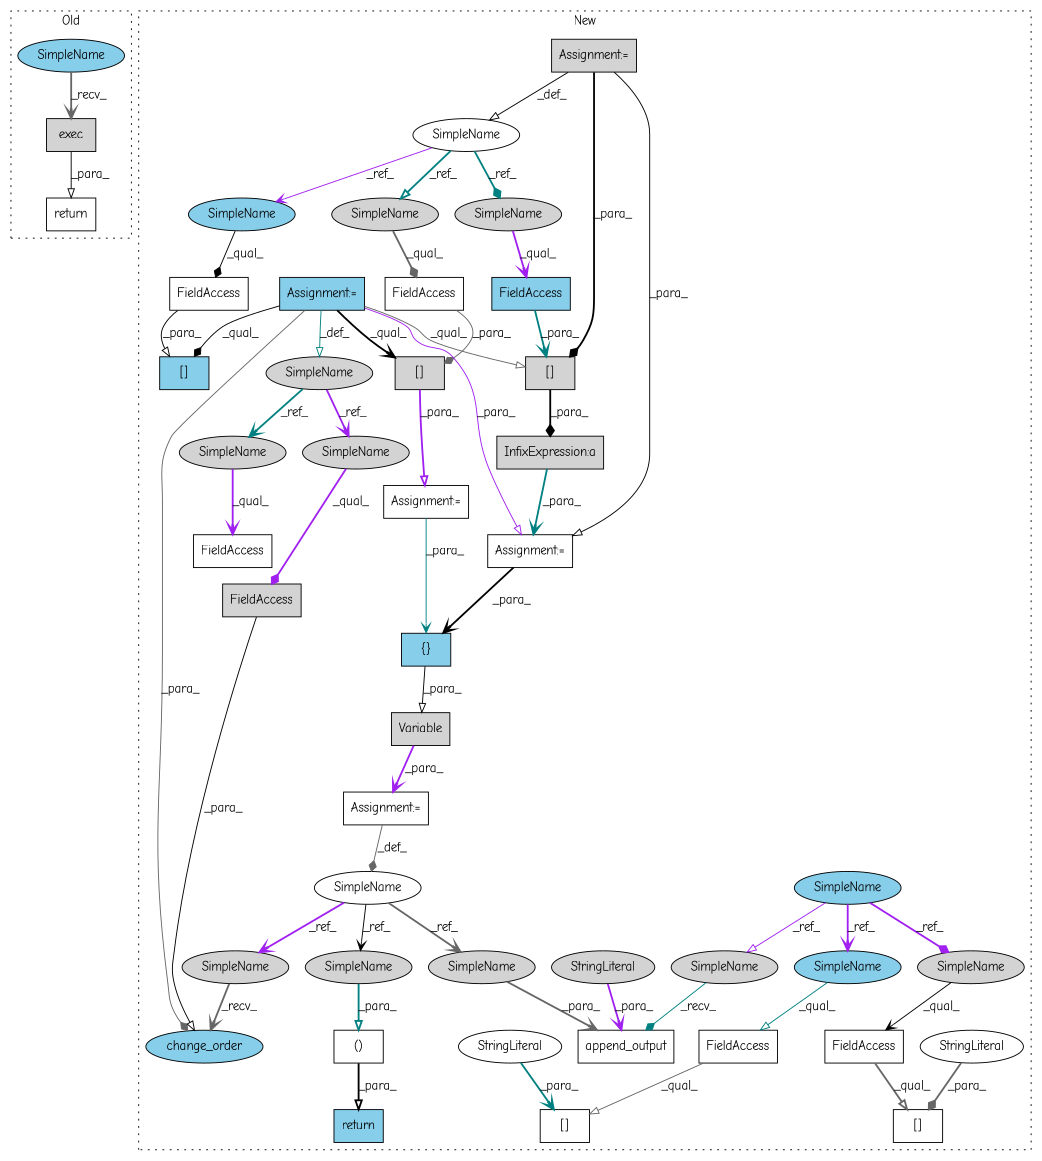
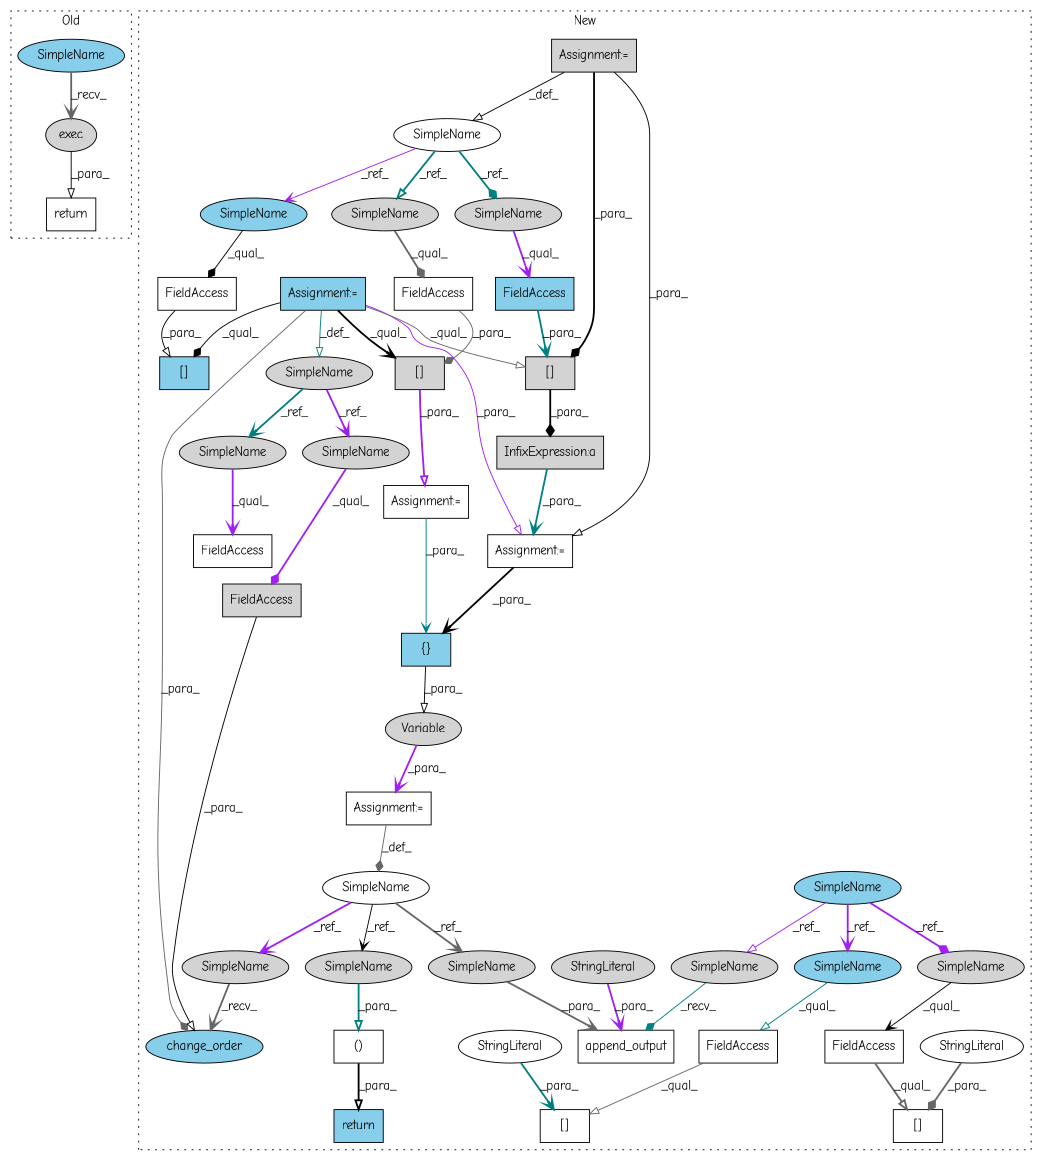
(71, 135) -> (71, 135)
(421, 729) -> (423, 729)
